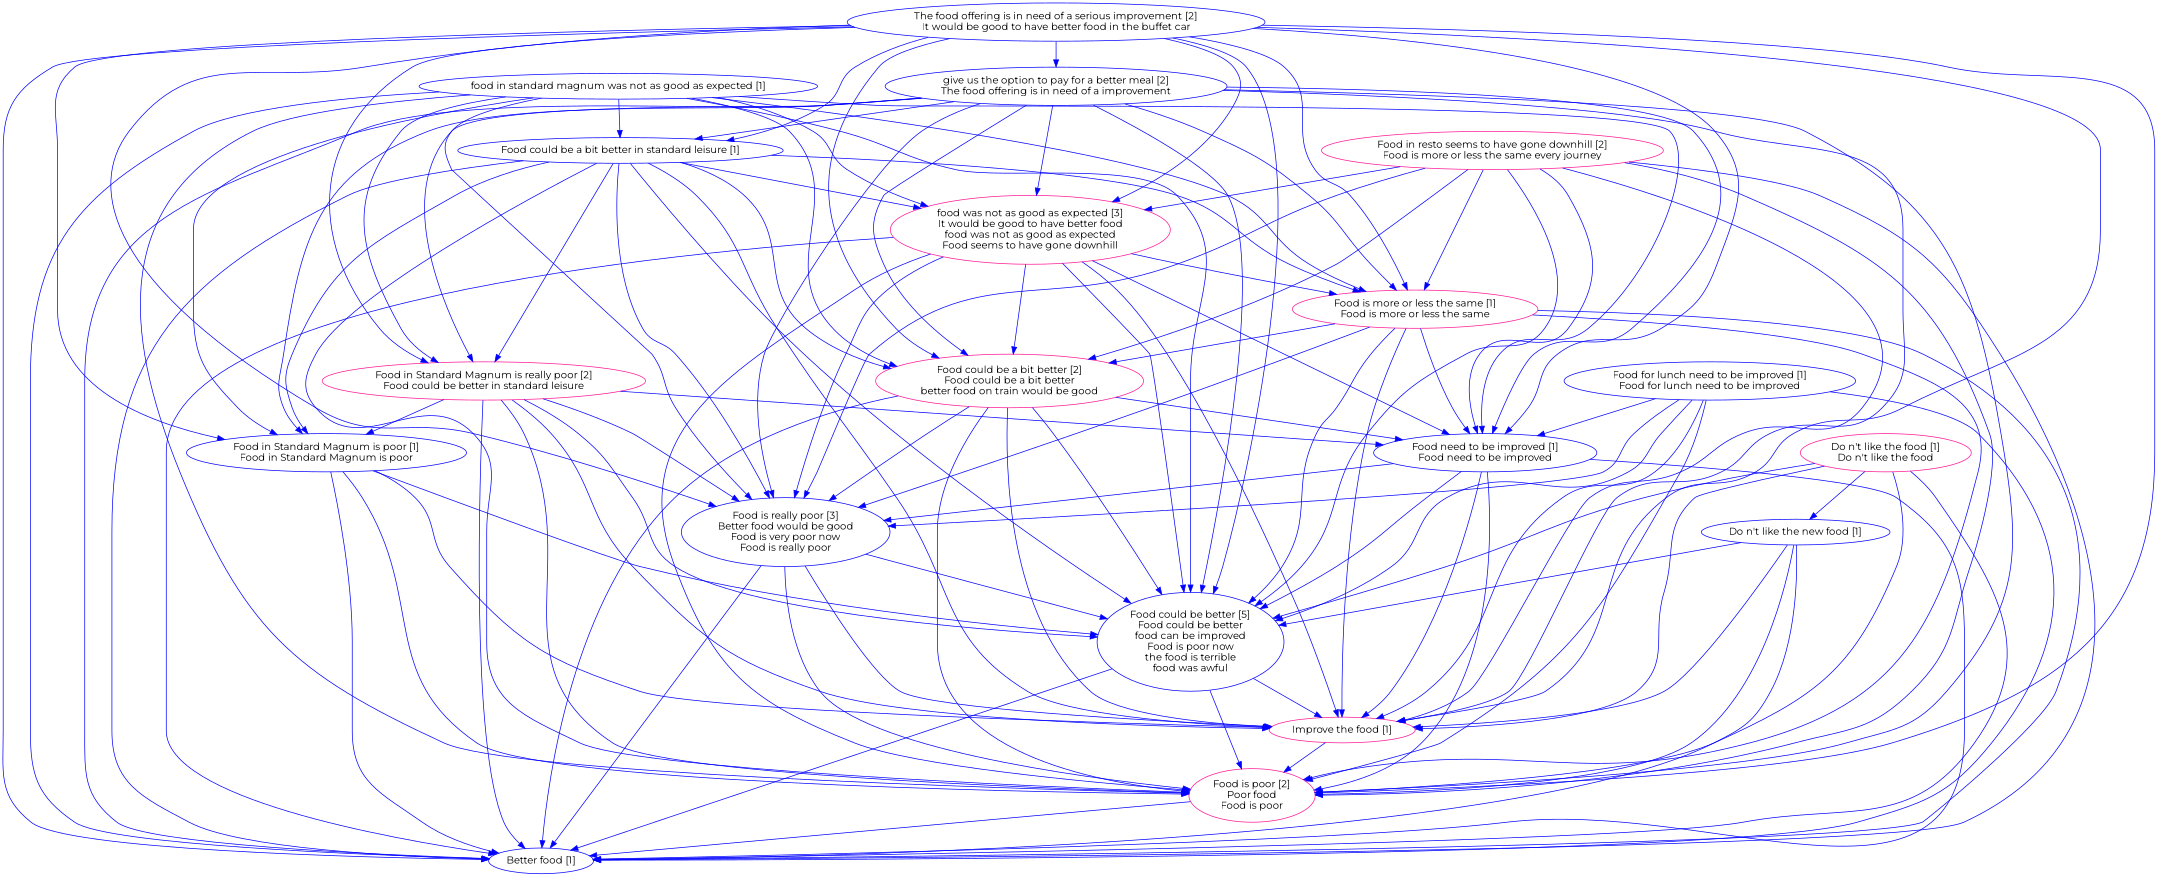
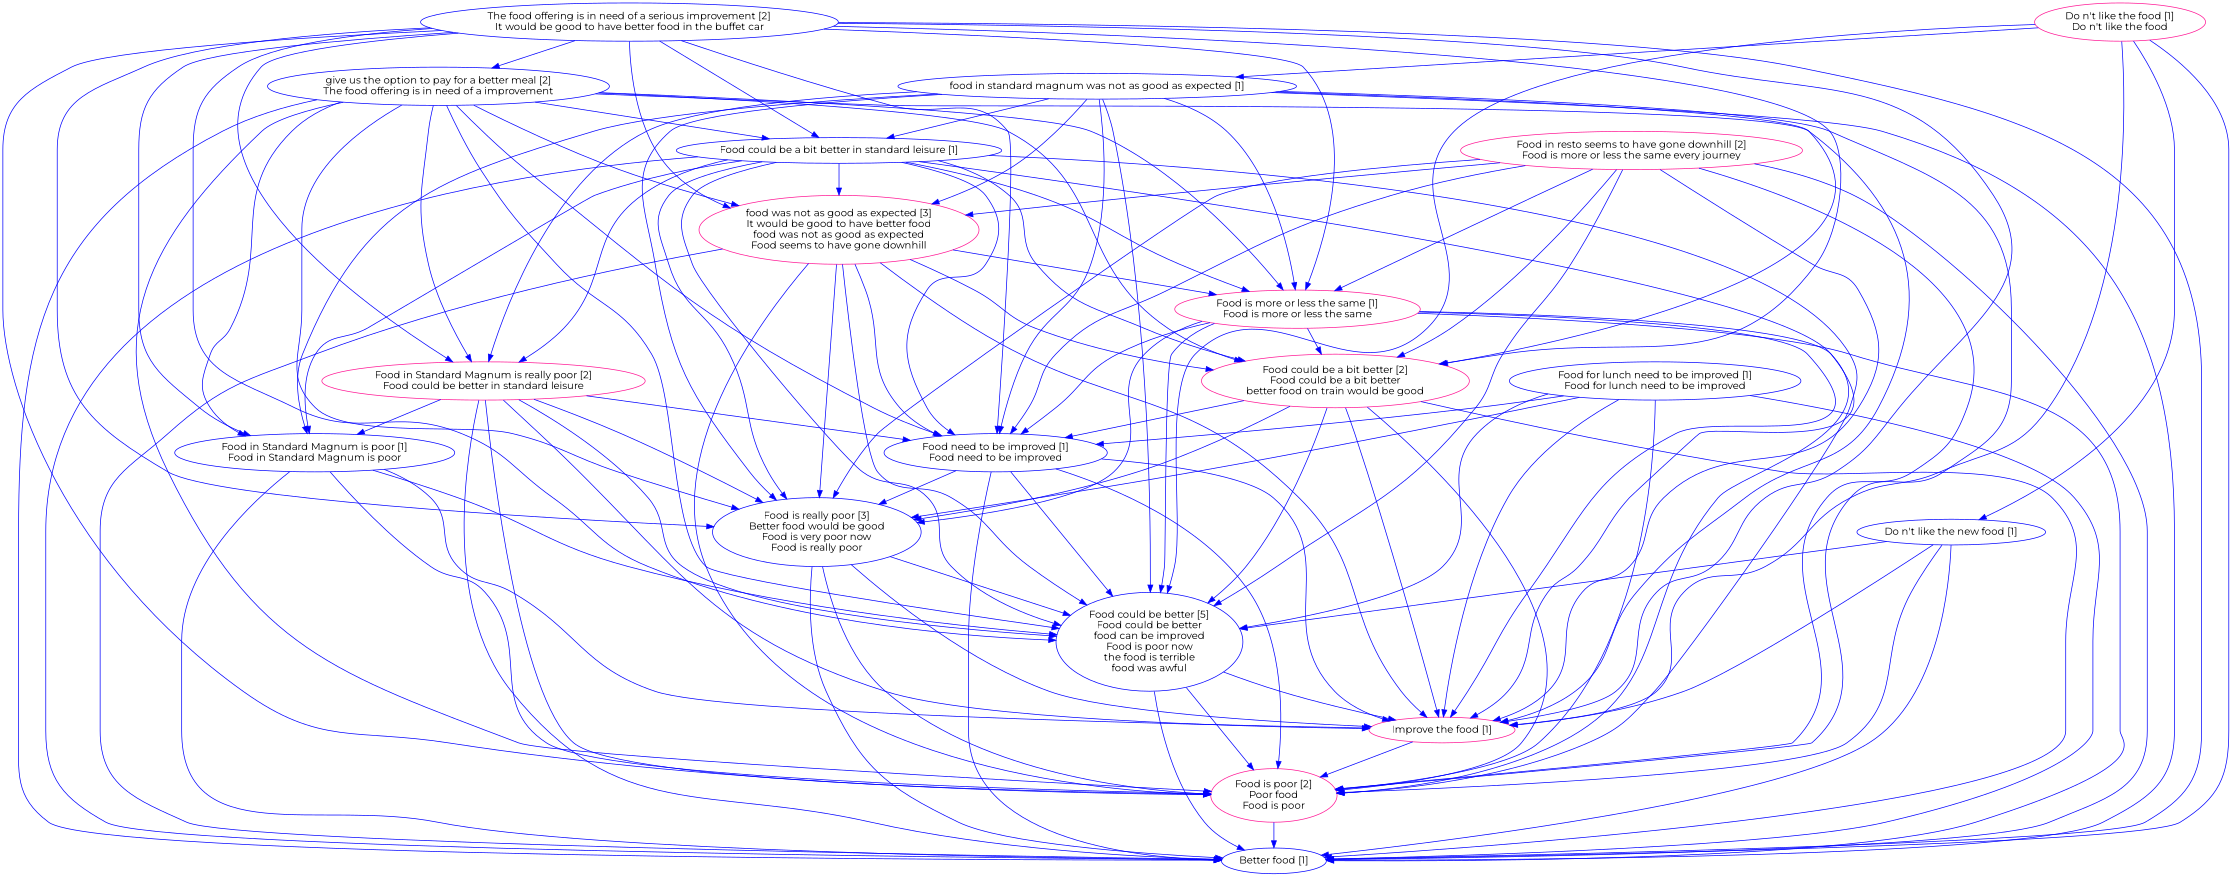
none -> (961, 277)
(1765, 718) -> (1641, 52)
